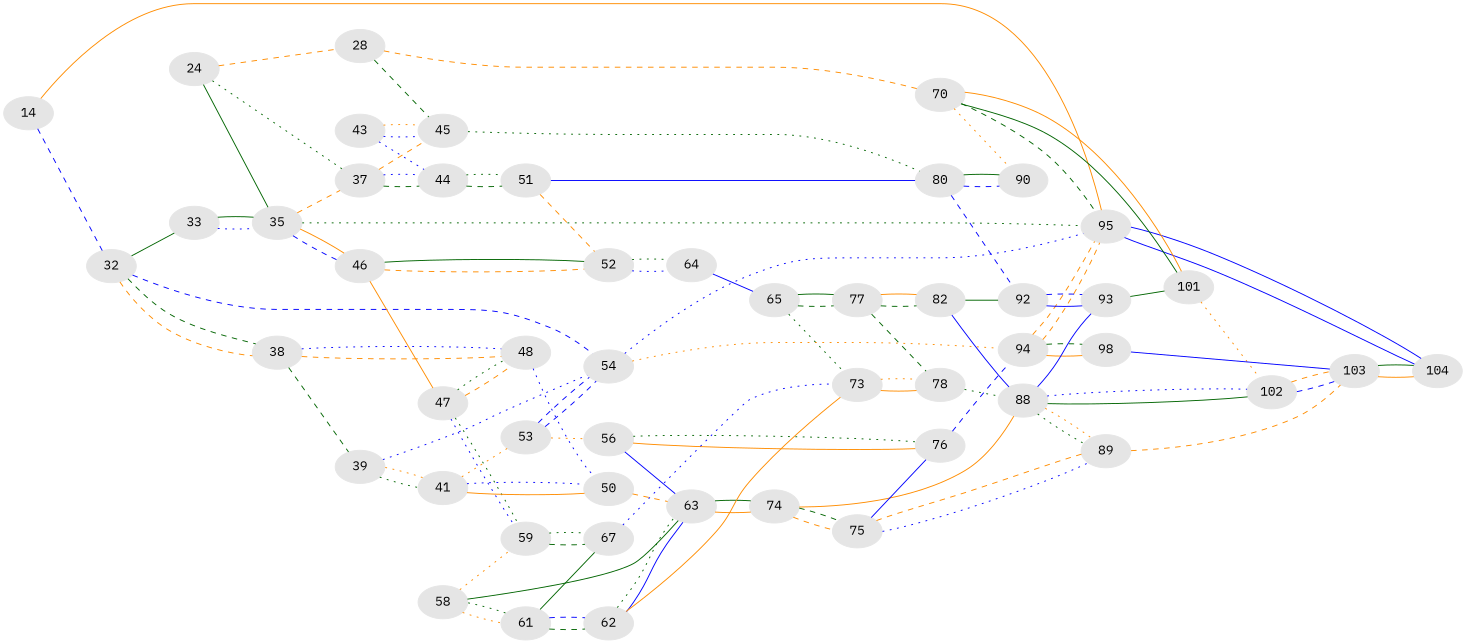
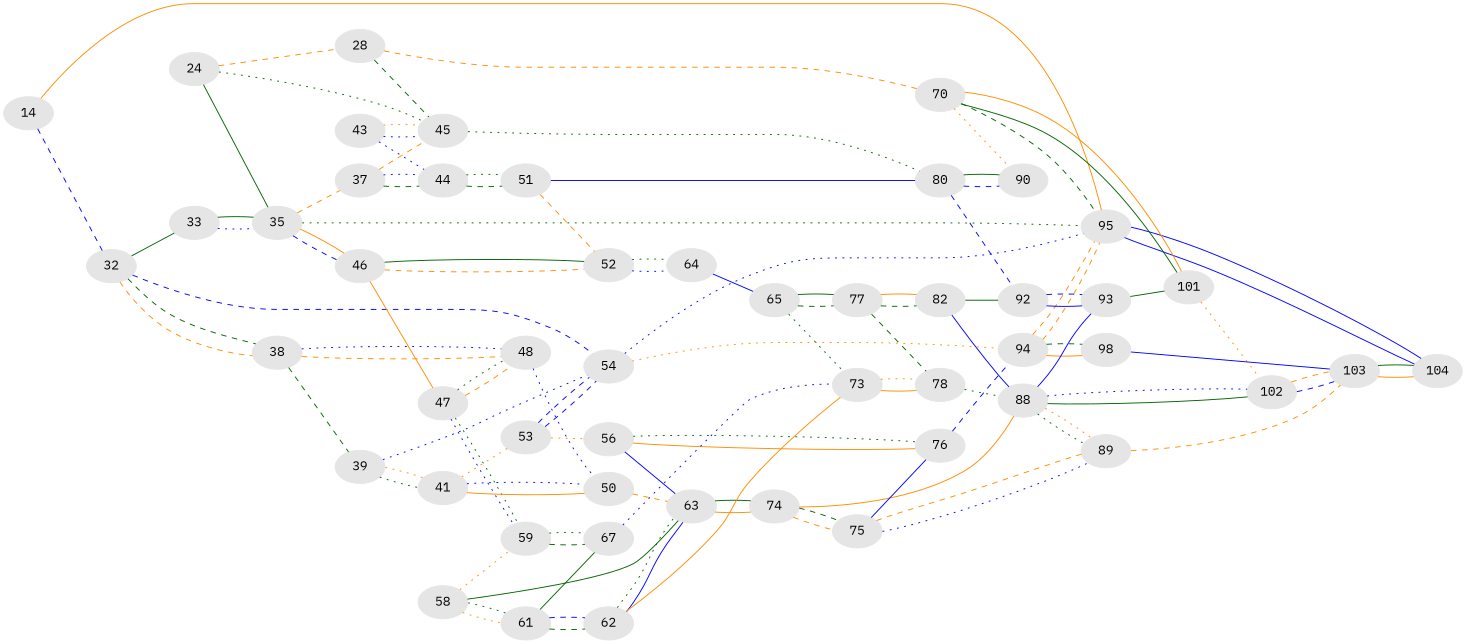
(277, 125) -> (323, 90)
